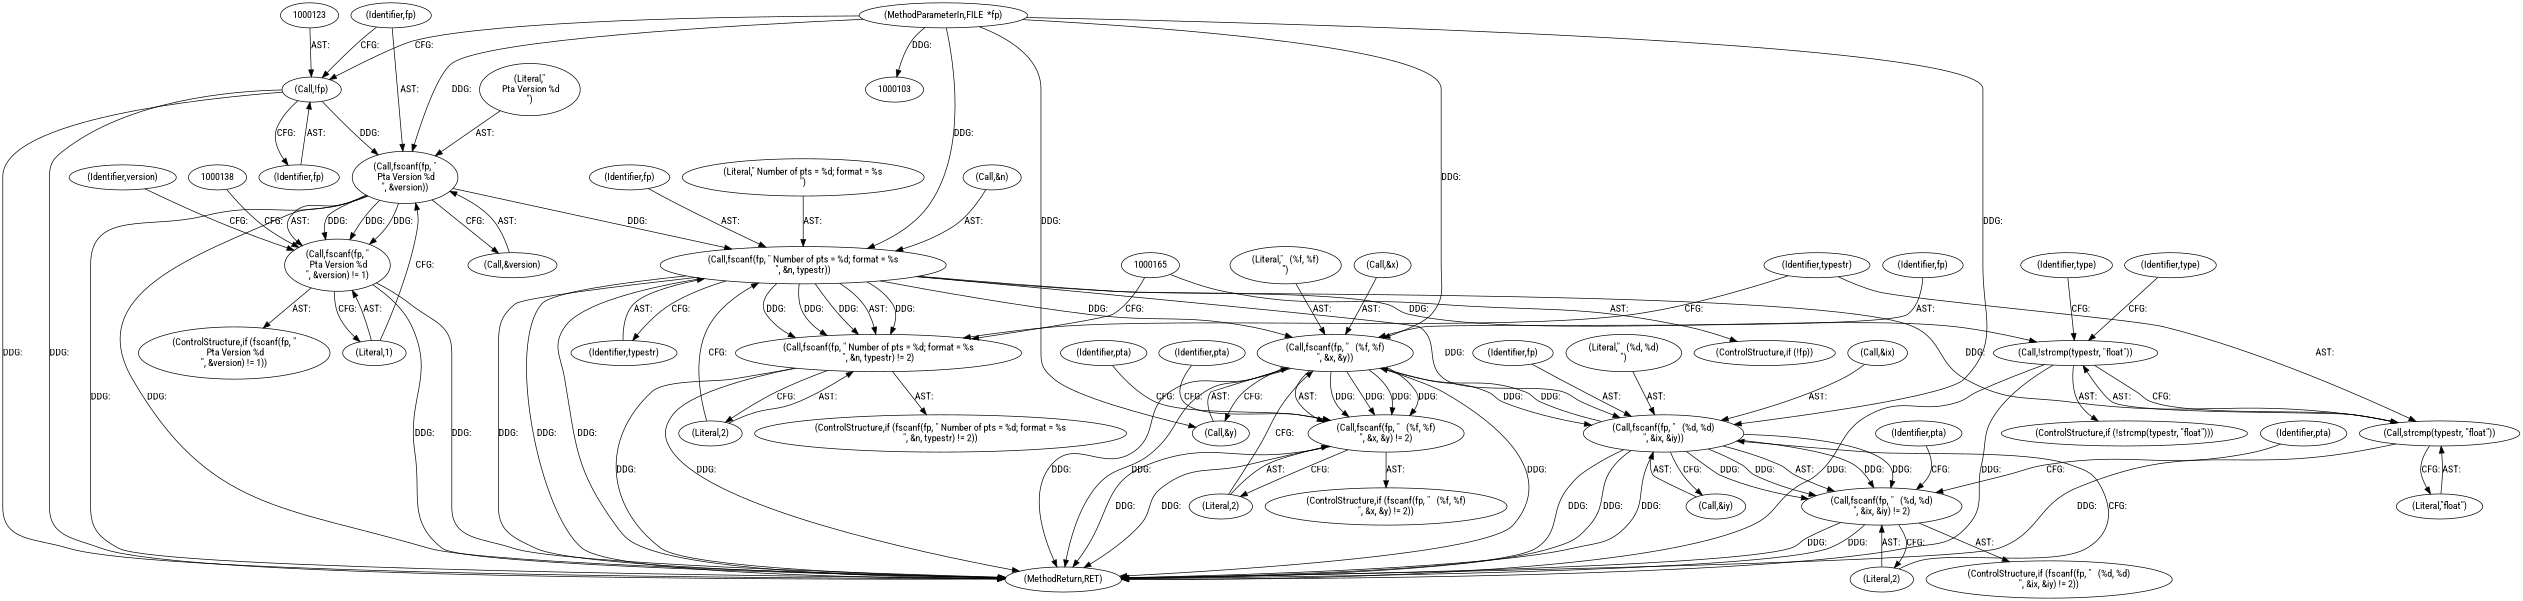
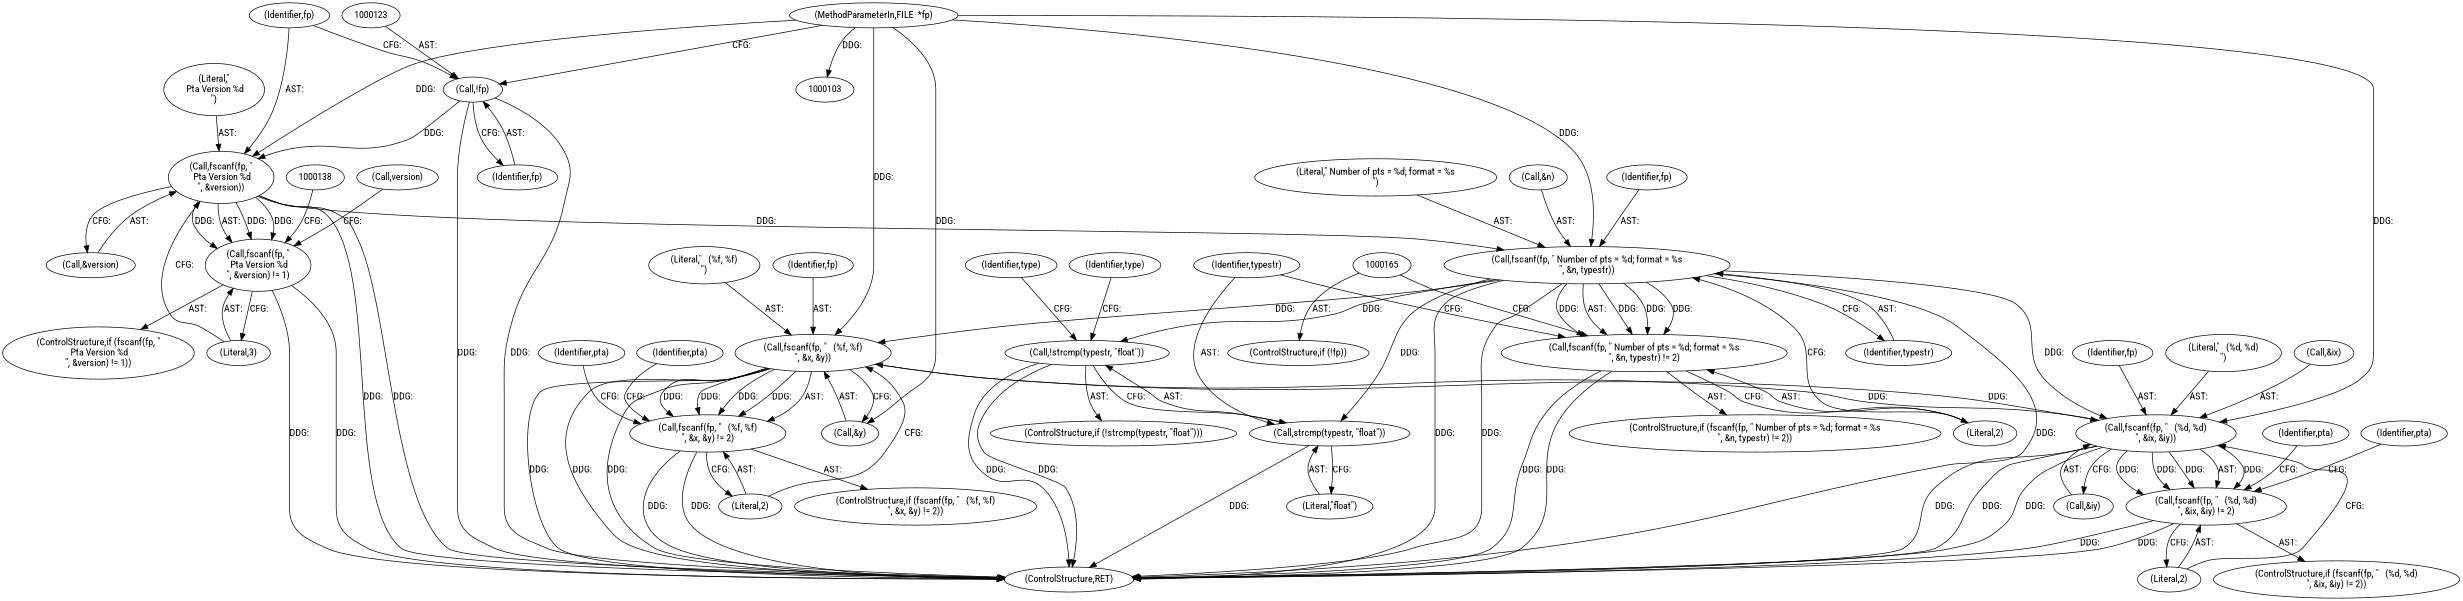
(123, 177) -> (398, 177)
(1383, 265) -> none
(374, 353) -> (239, 353)
(1063, 580) -> (1069, 580)
